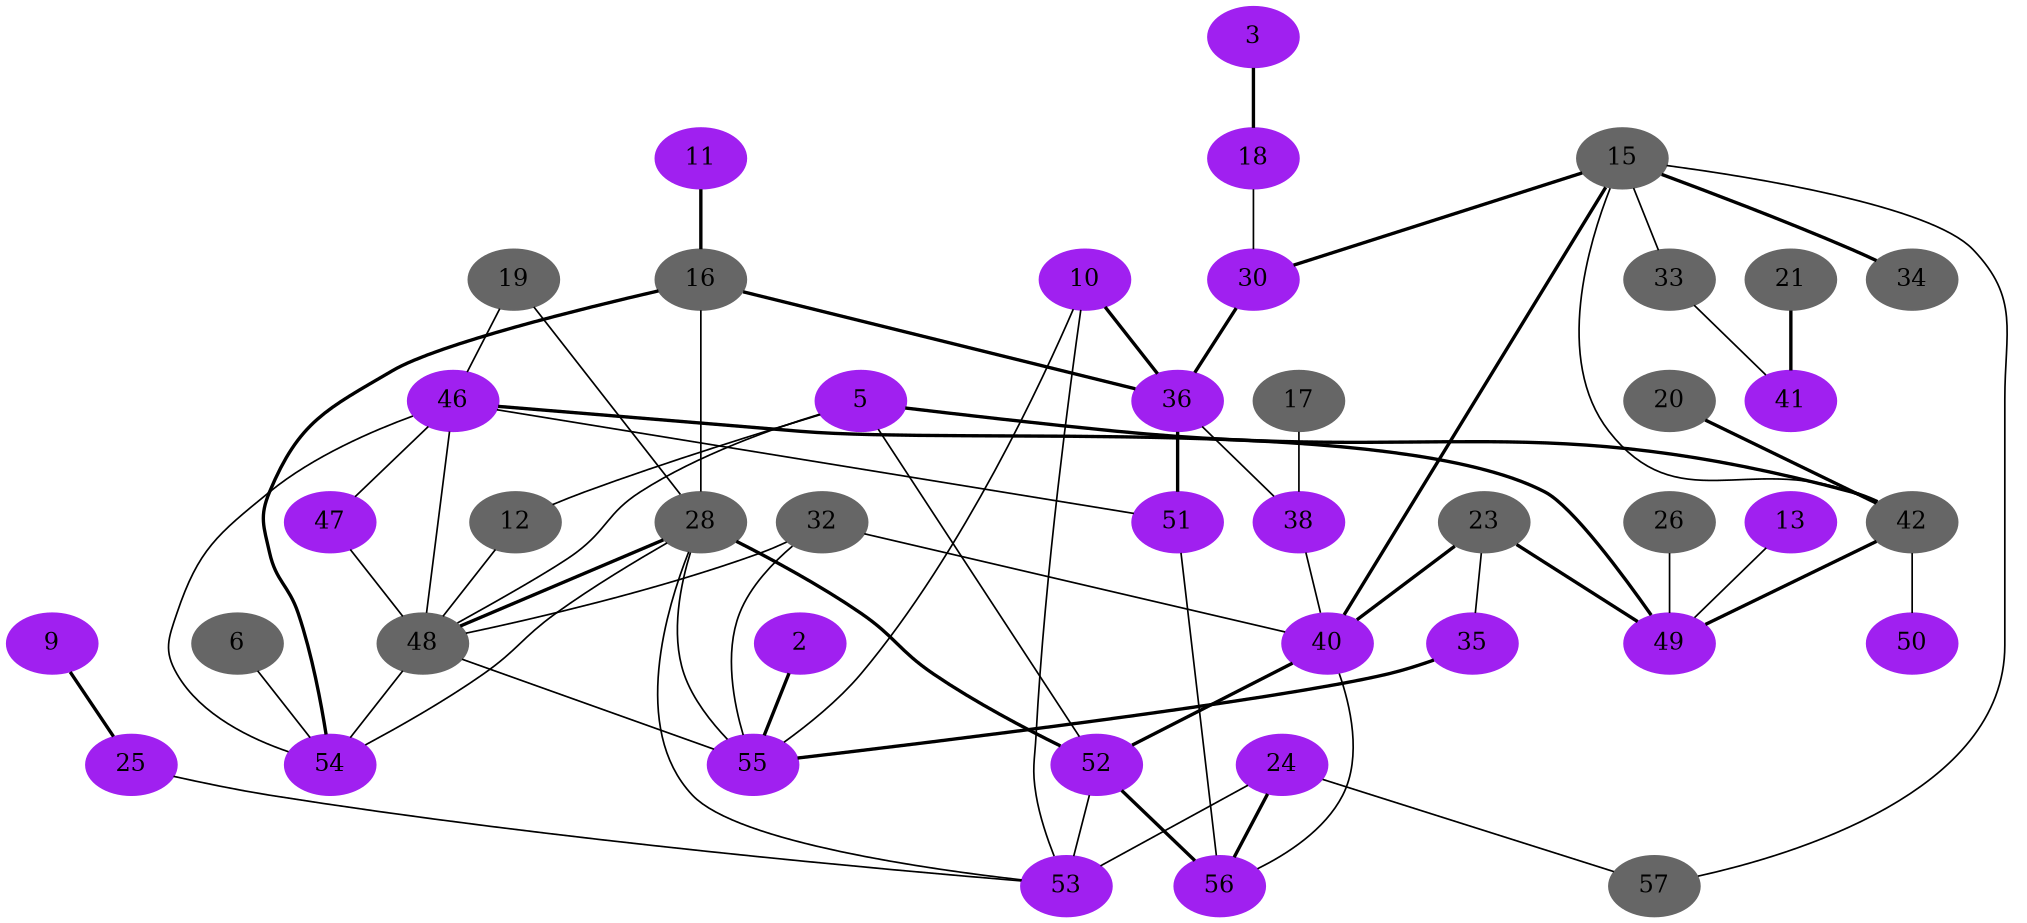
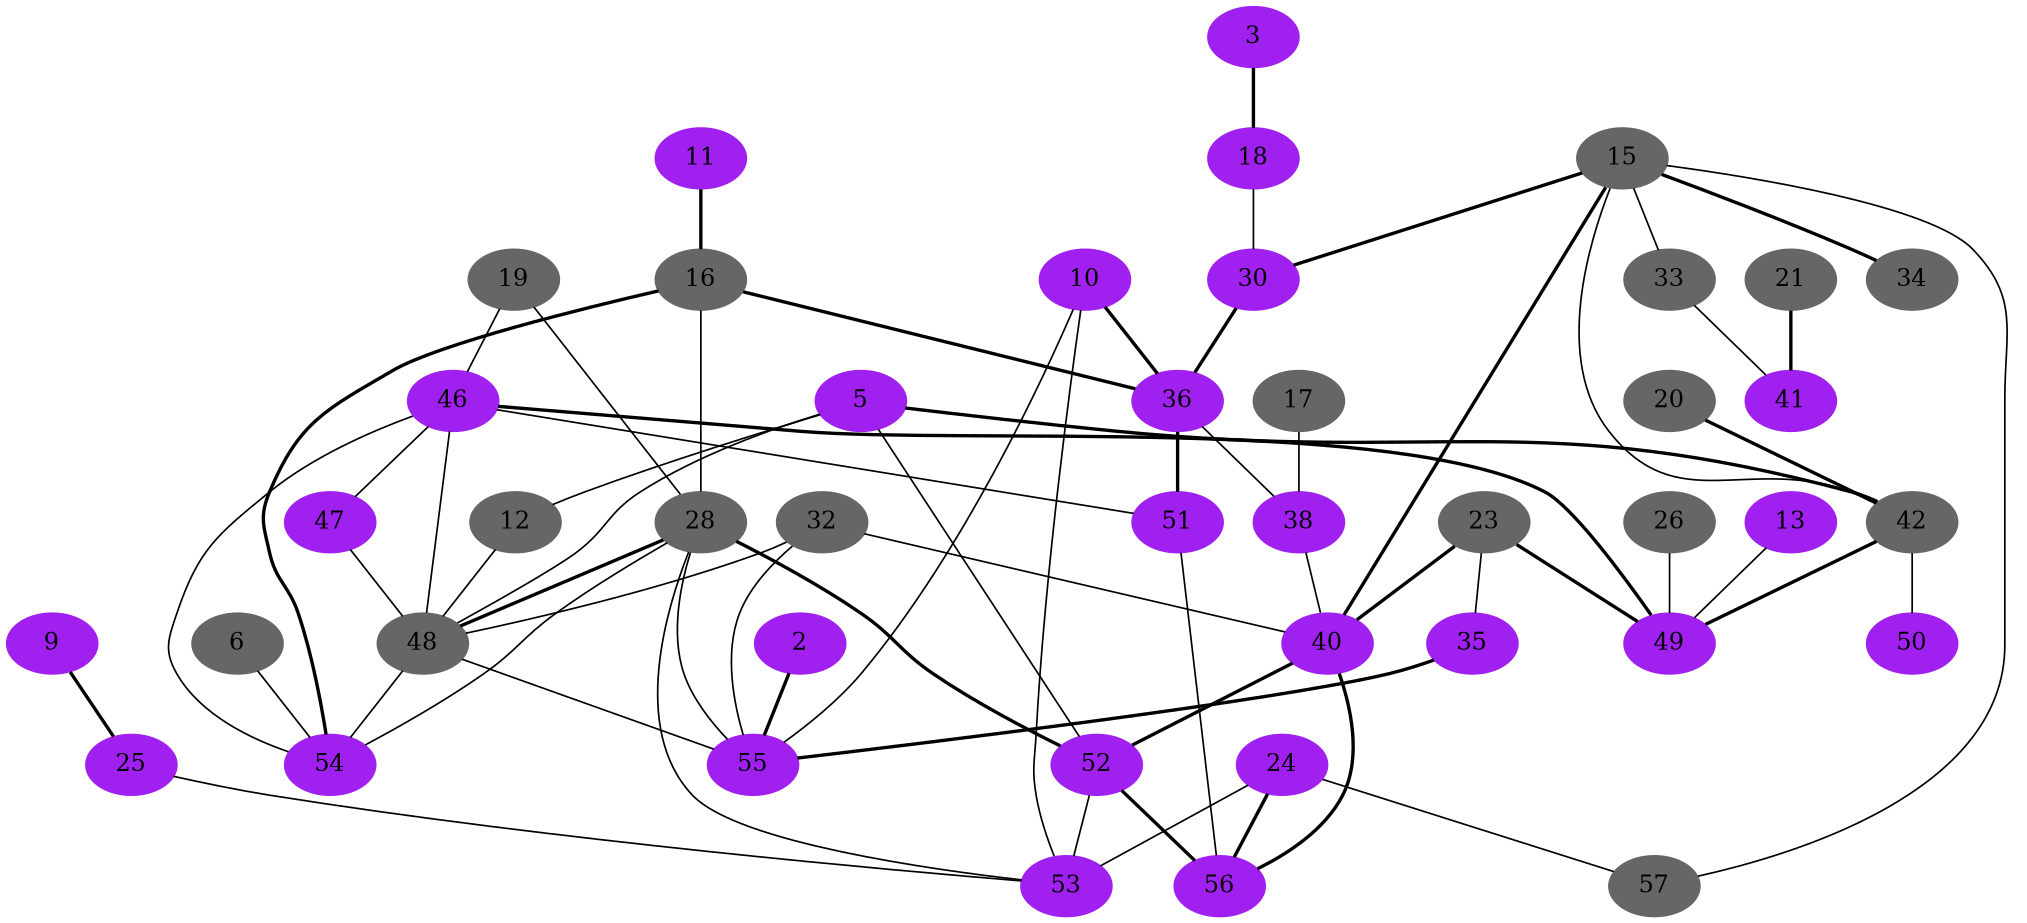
(1339, 801) -> (1339, 801)
